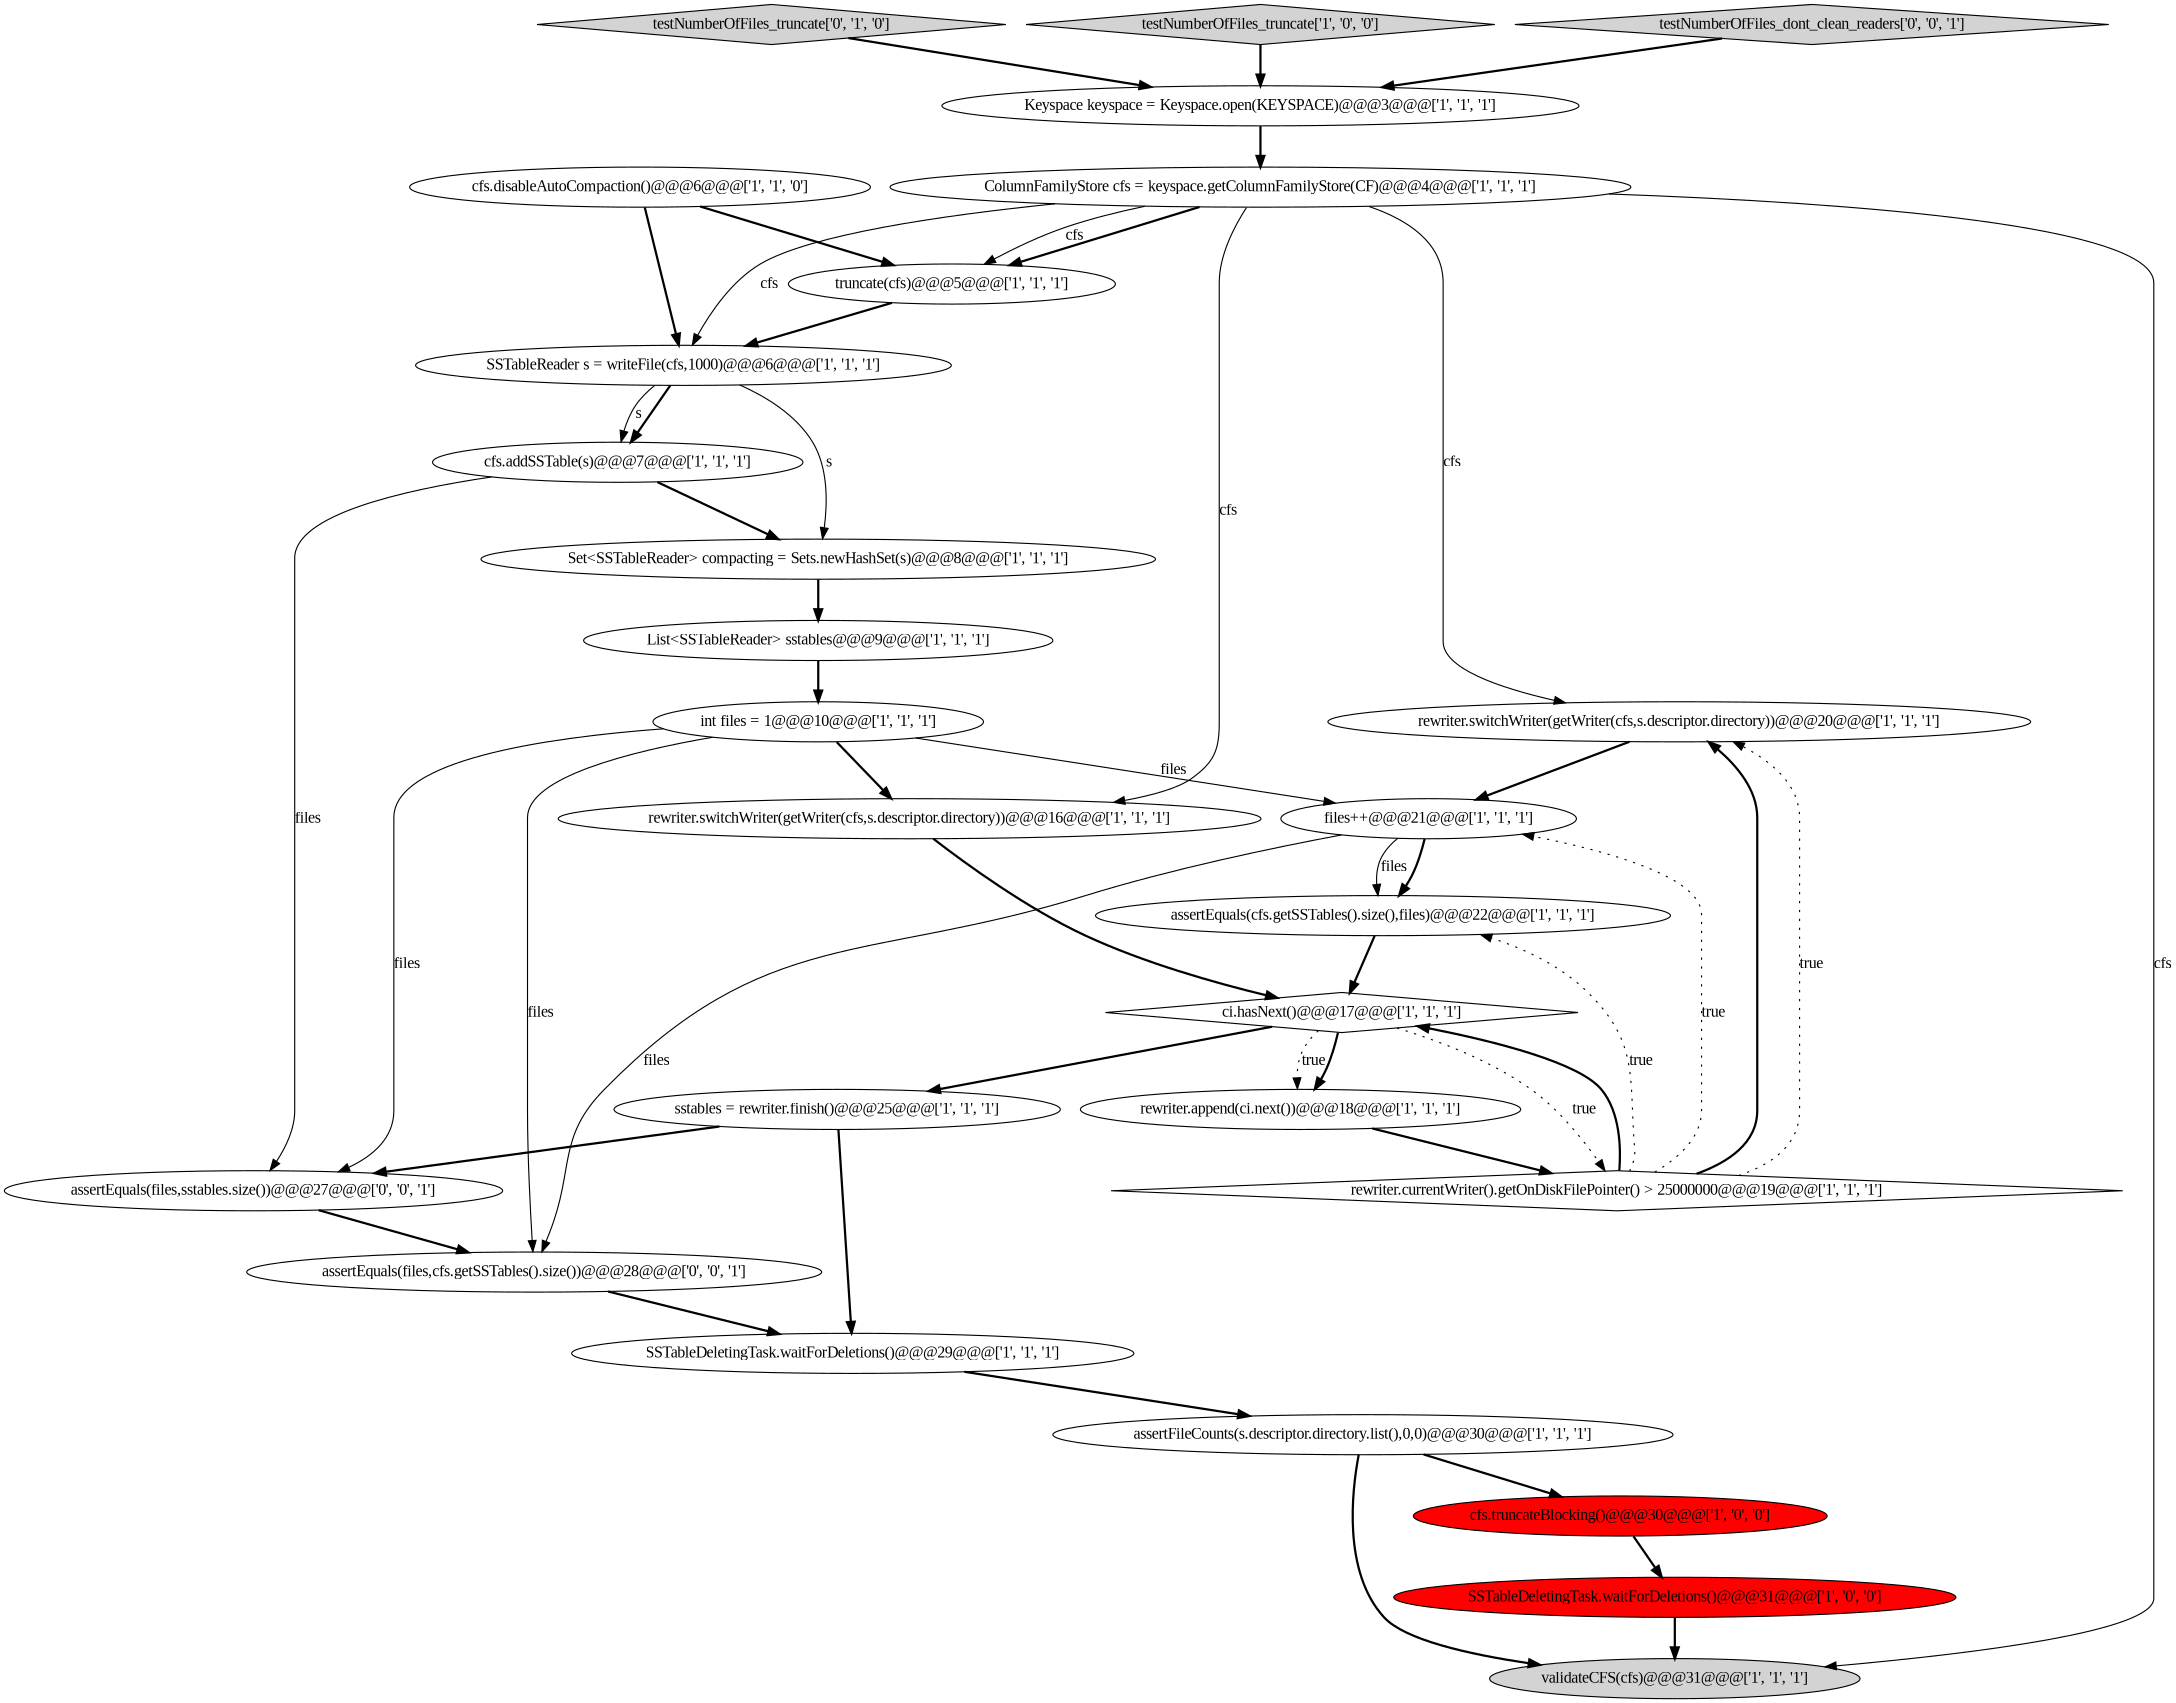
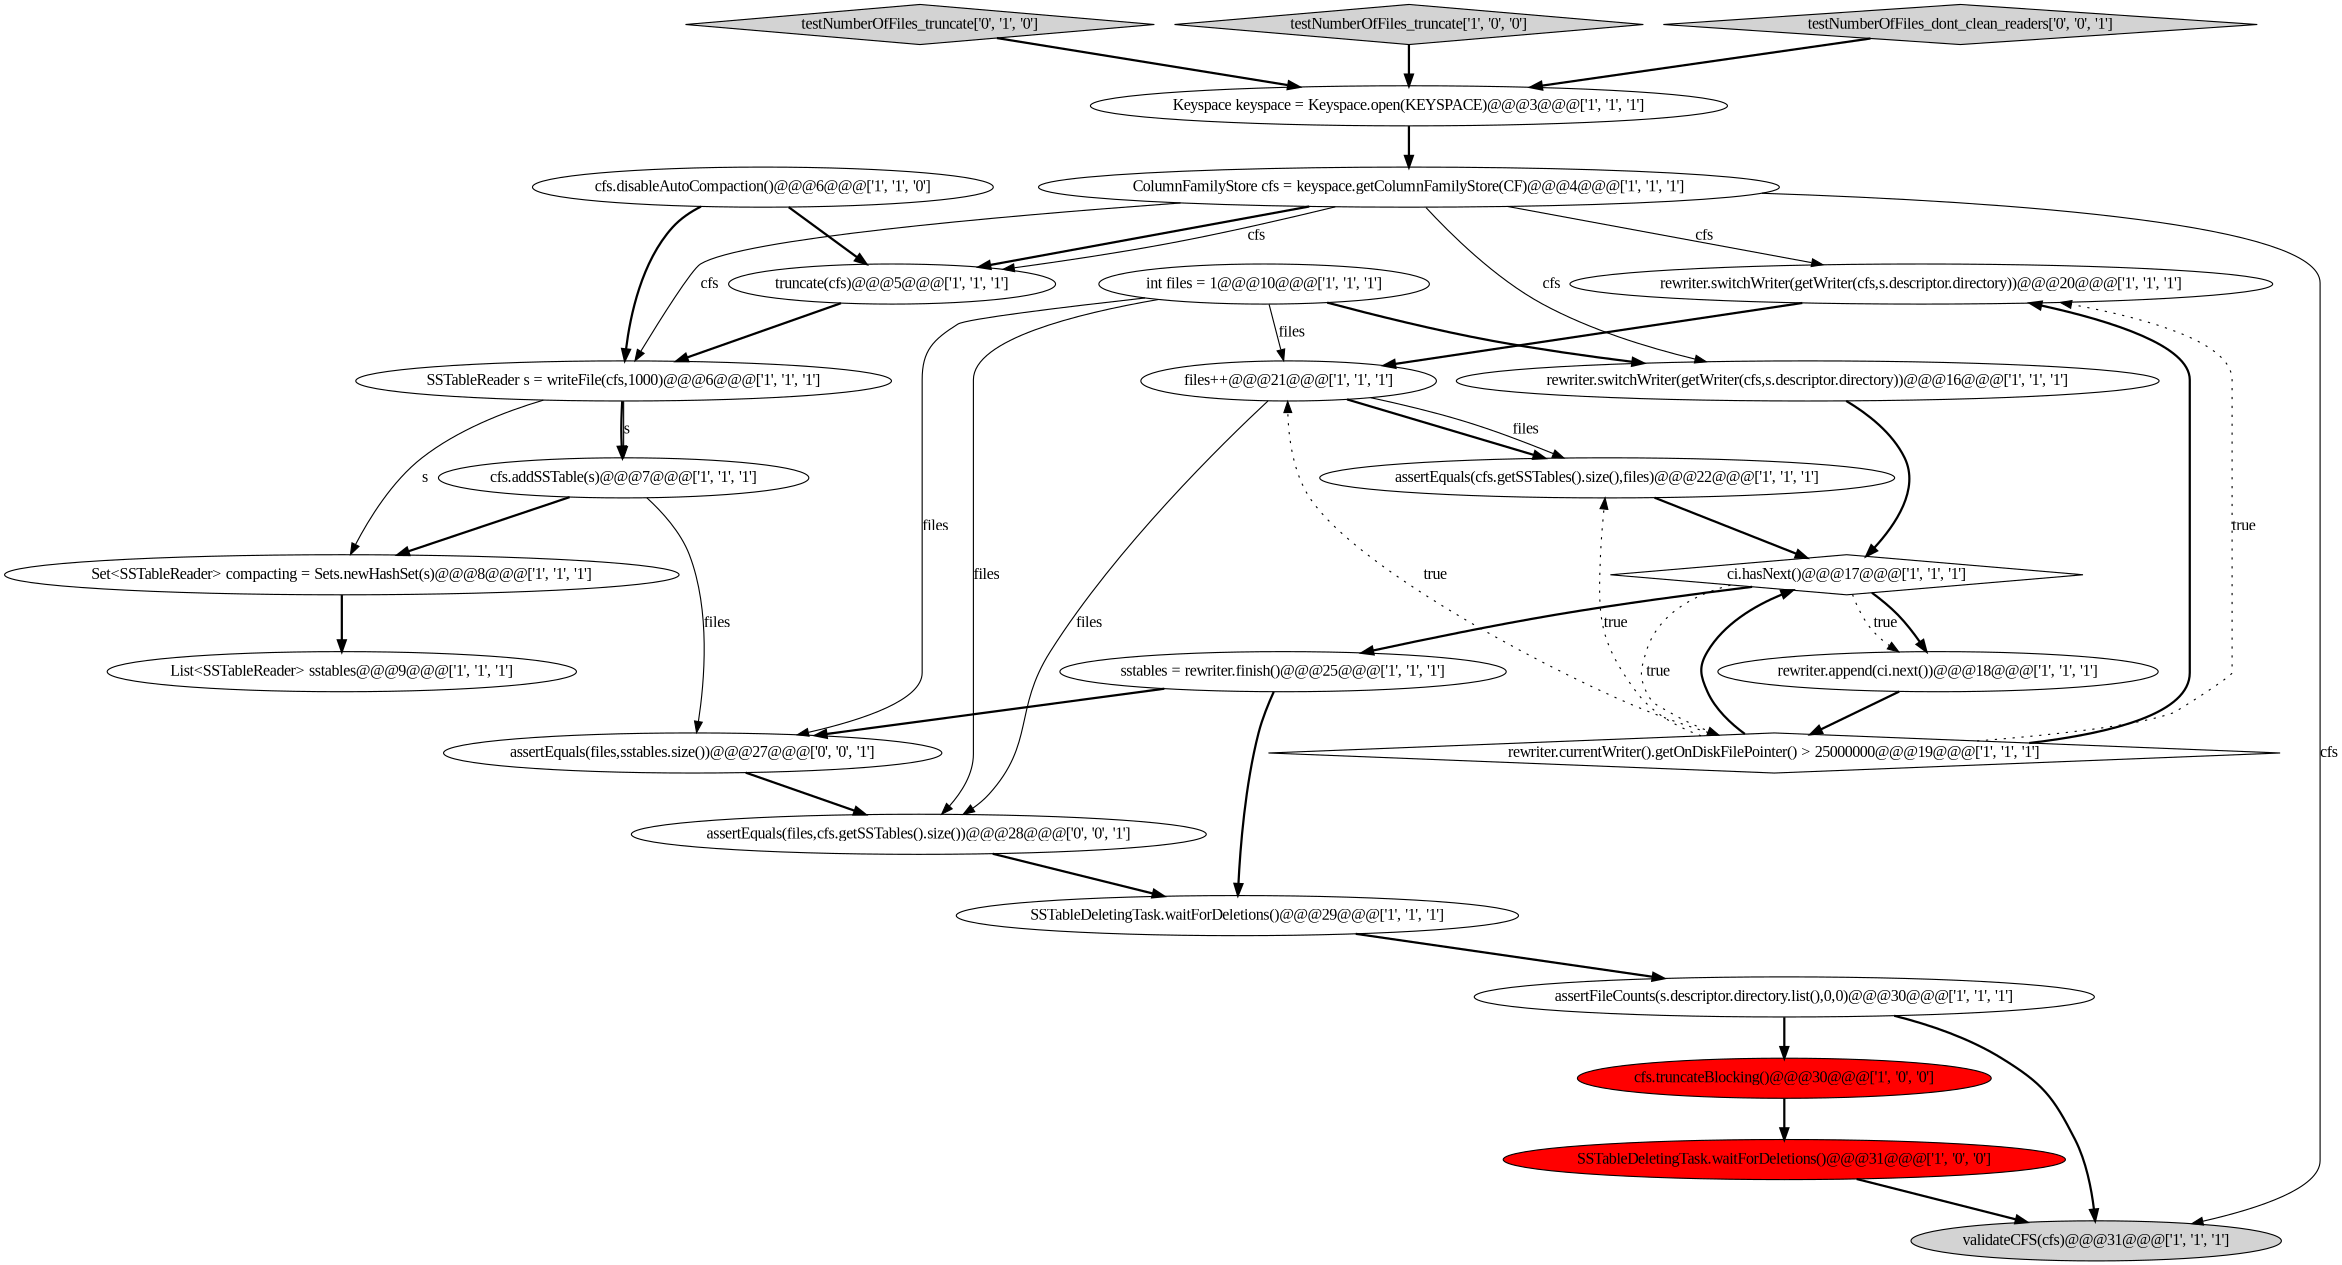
(818, 676) -> none
